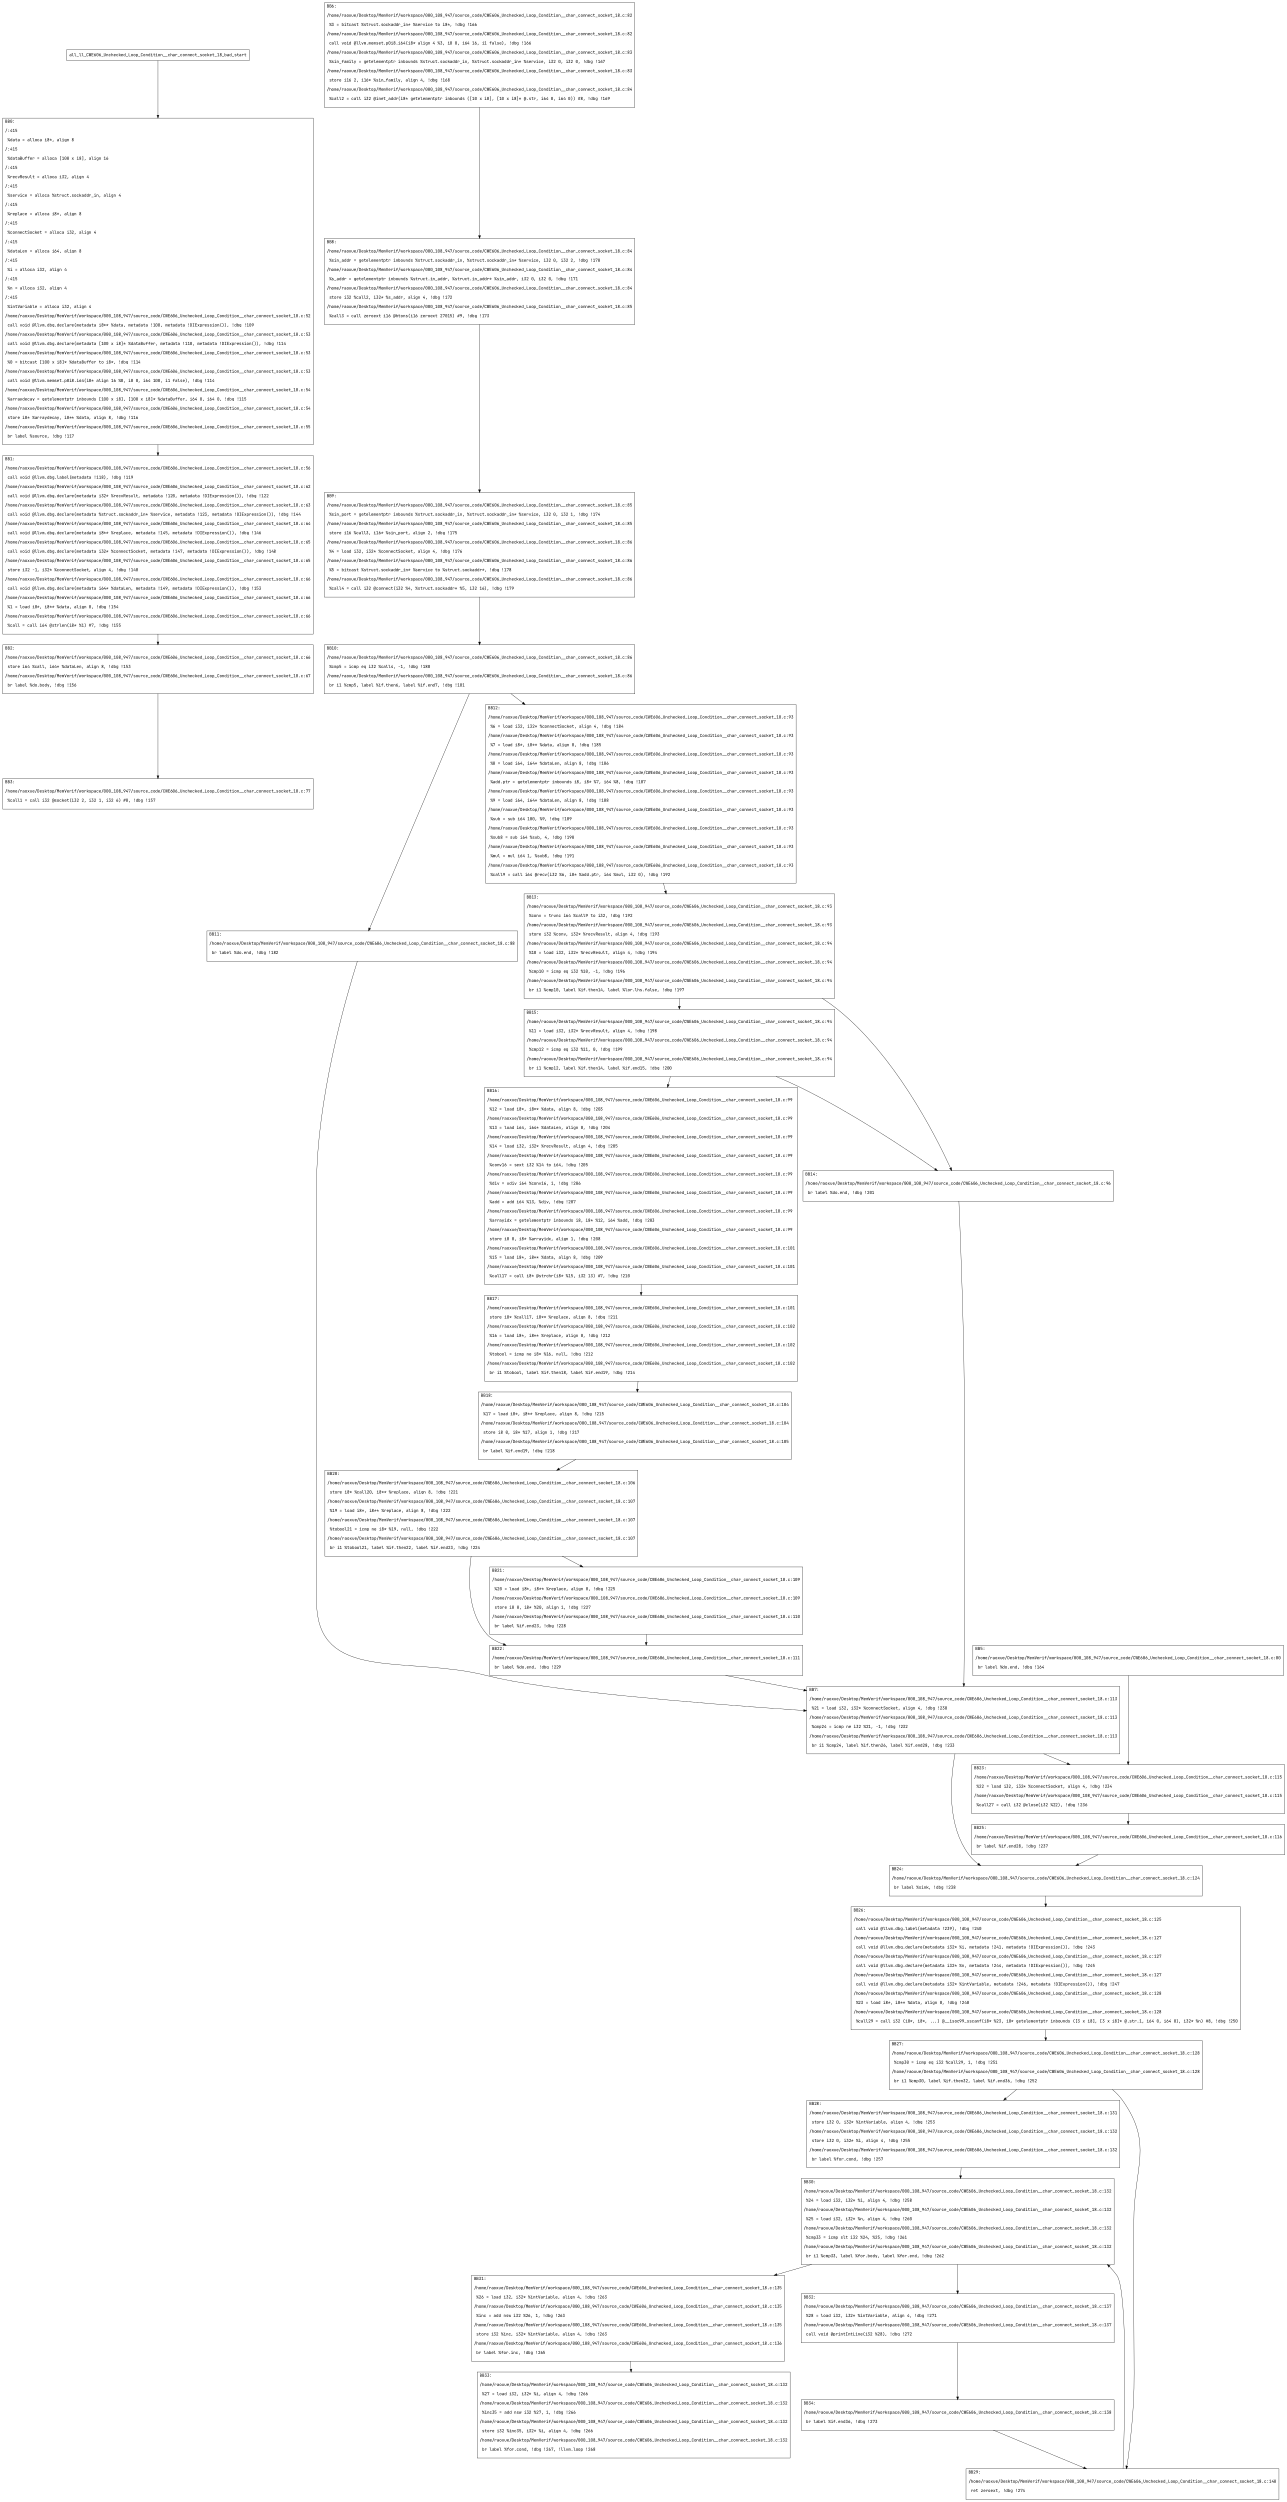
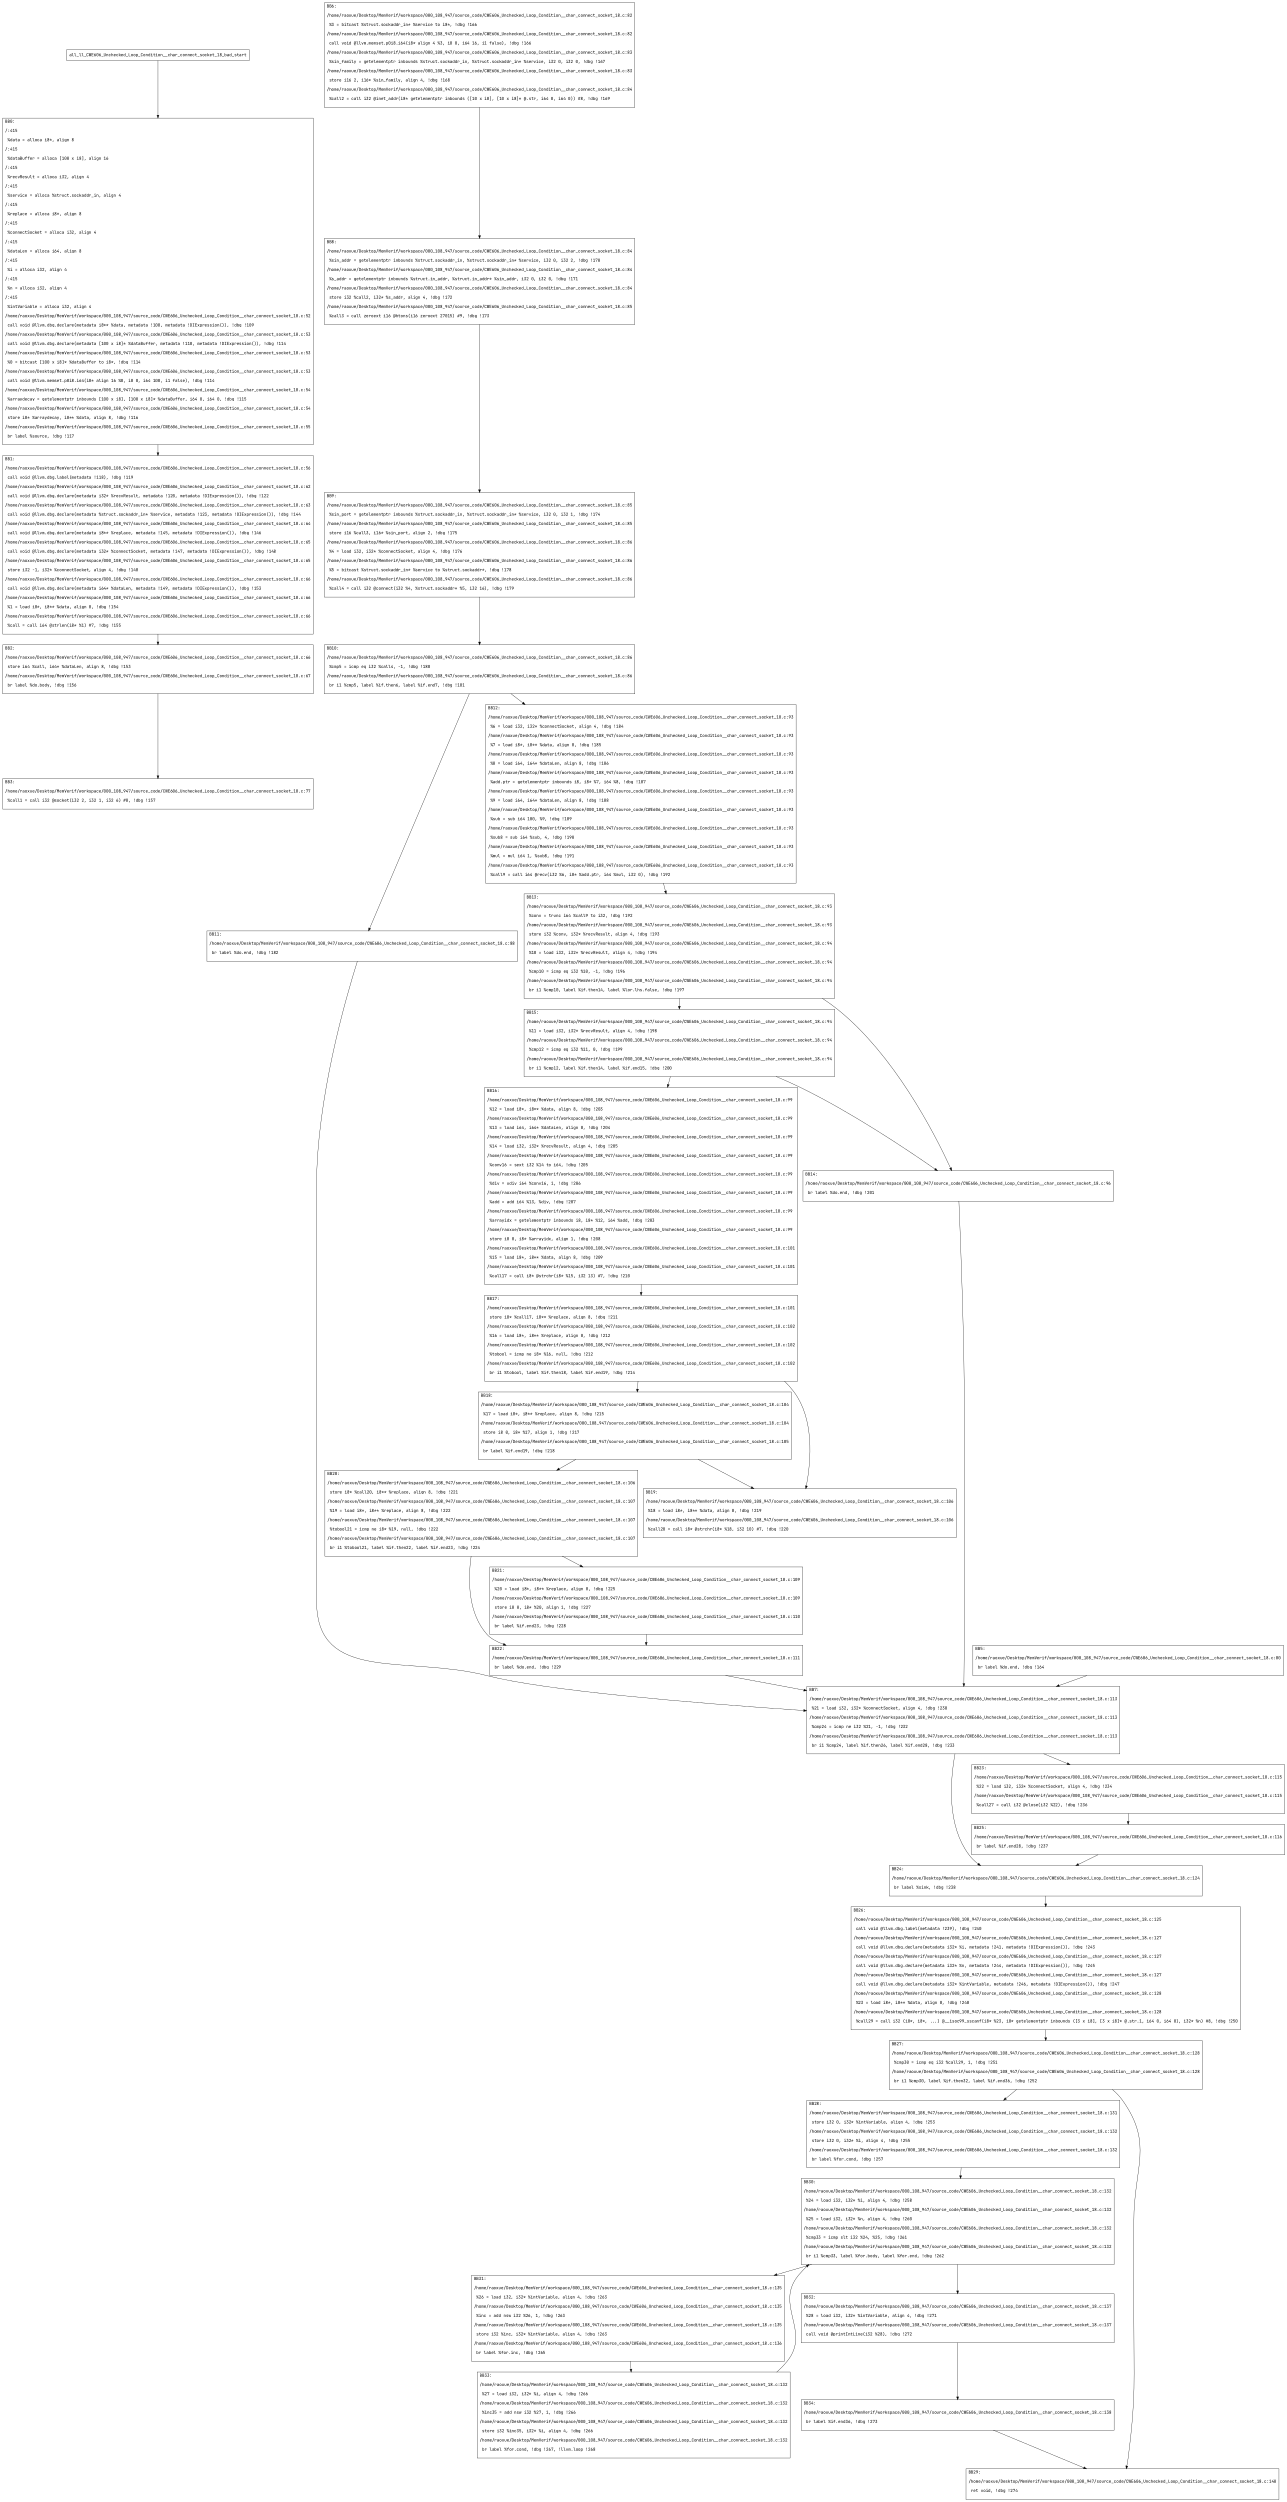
none -> (800, 1513)
(1128, 1719) -> (1073, 1681)
(1125, 2366) -> (793, 2320)
(997, 2491) -> (993, 2491)
